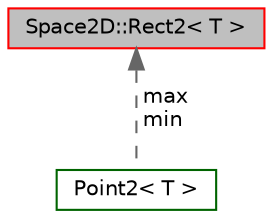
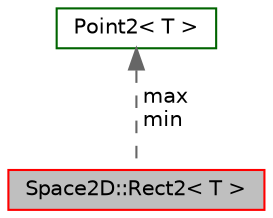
(136, 120) -> (136, 120)
